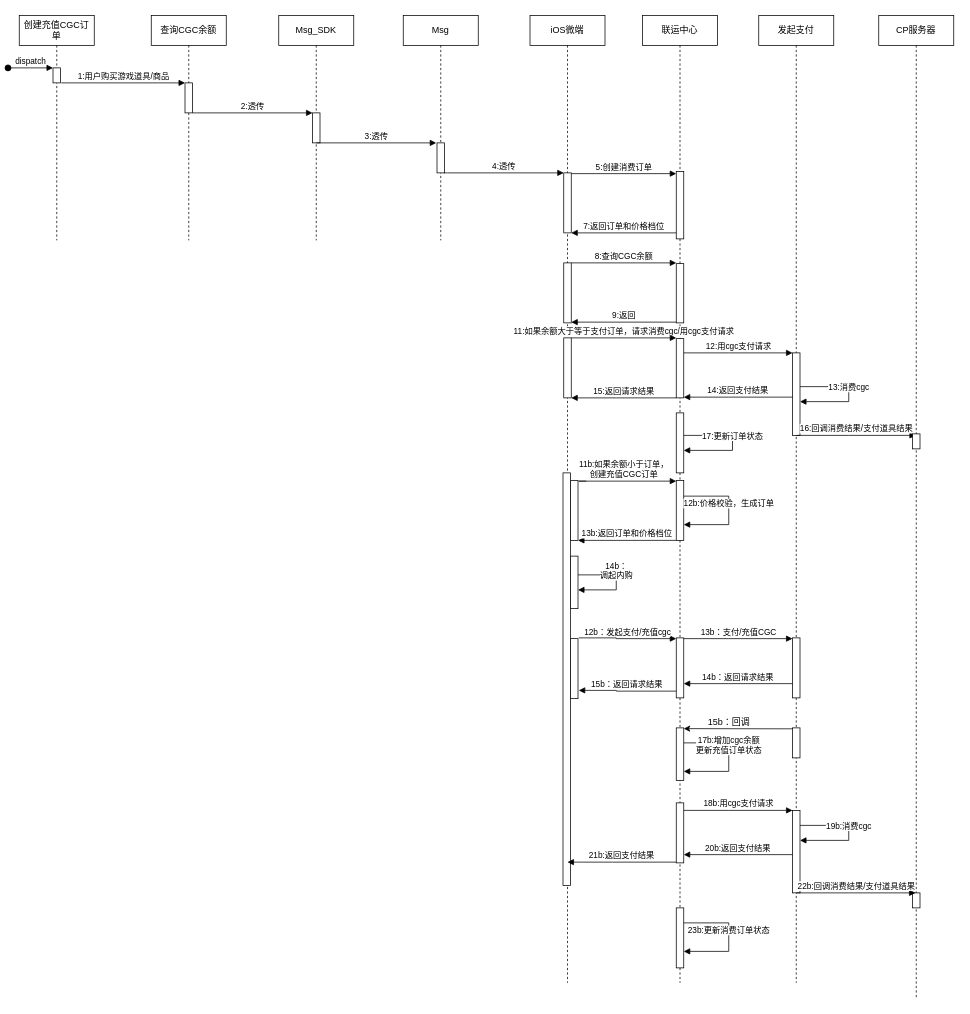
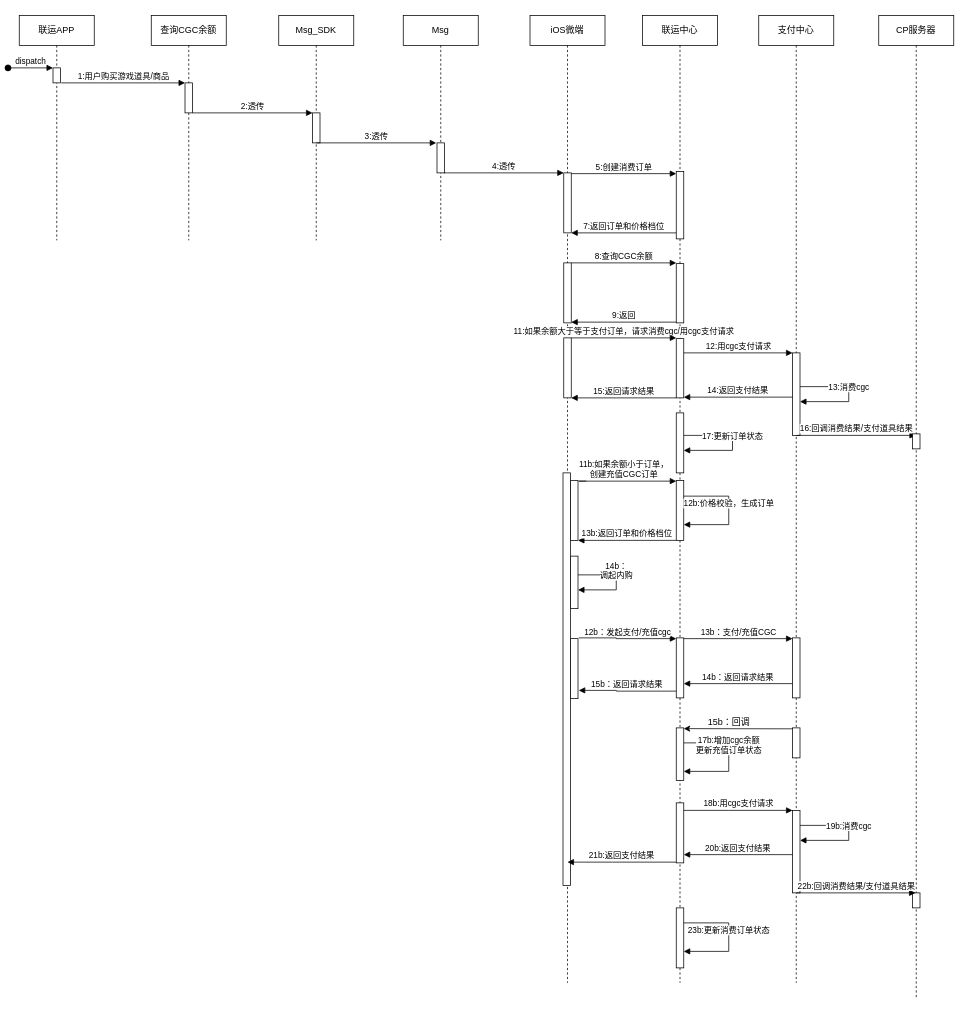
(57, 30) -> (57, 30)
(796, 30) -> (796, 30)
